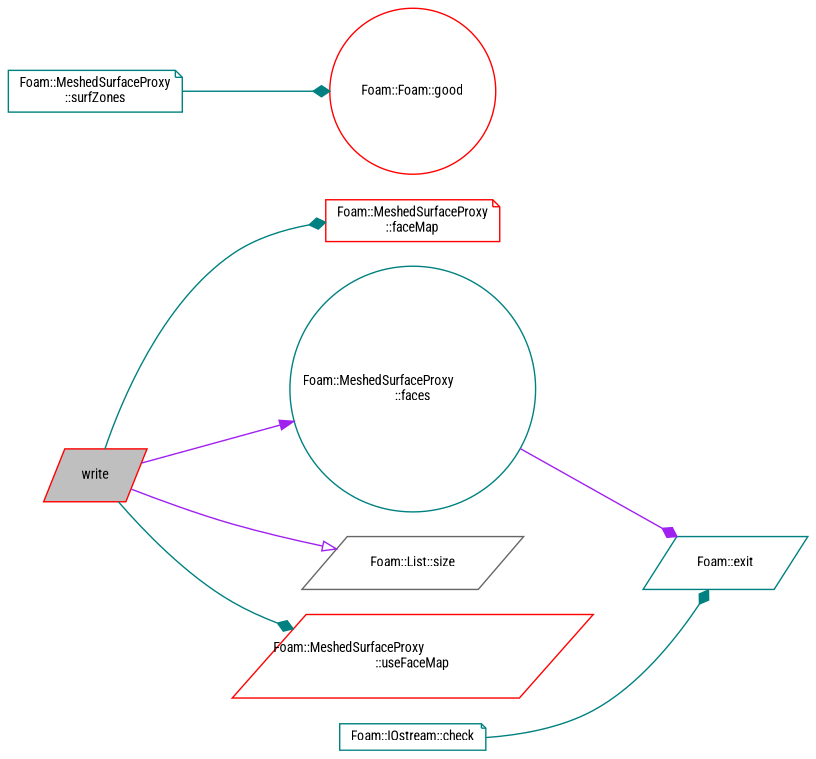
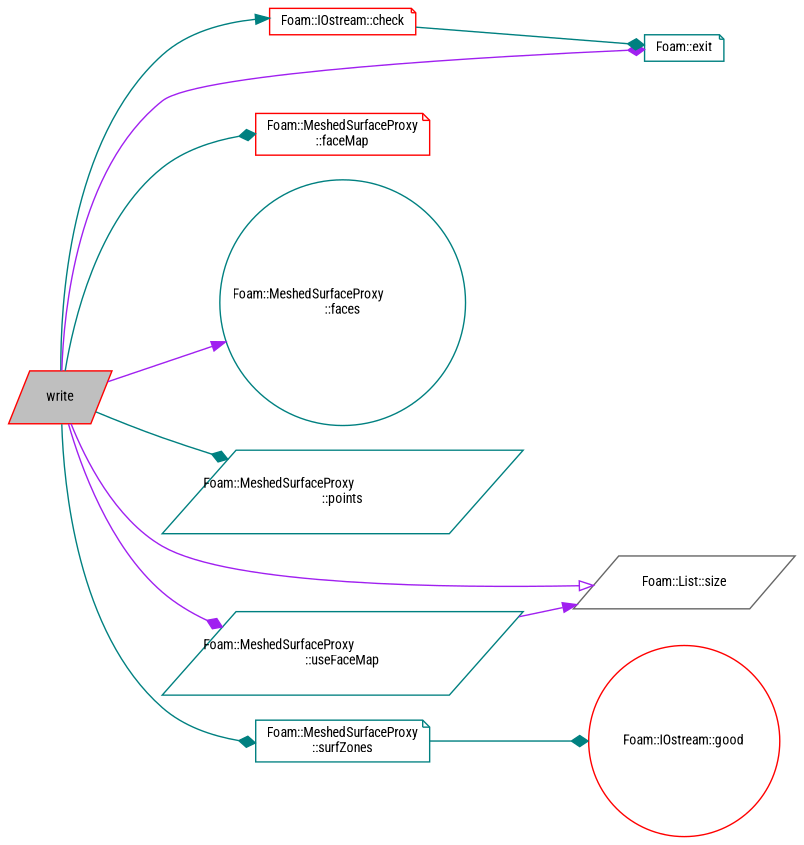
(413, 91) -> (684, 741)
none -> (97, 154)
(591, 488) -> (246, 80)
none -> (343, 492)
(725, 563) -> (684, 48)
(190, 572) -> (117, 537)
none -> (541, 612)
none -> (100, 616)
(413, 656) -> (343, 653)
(413, 737) -> (343, 22)
